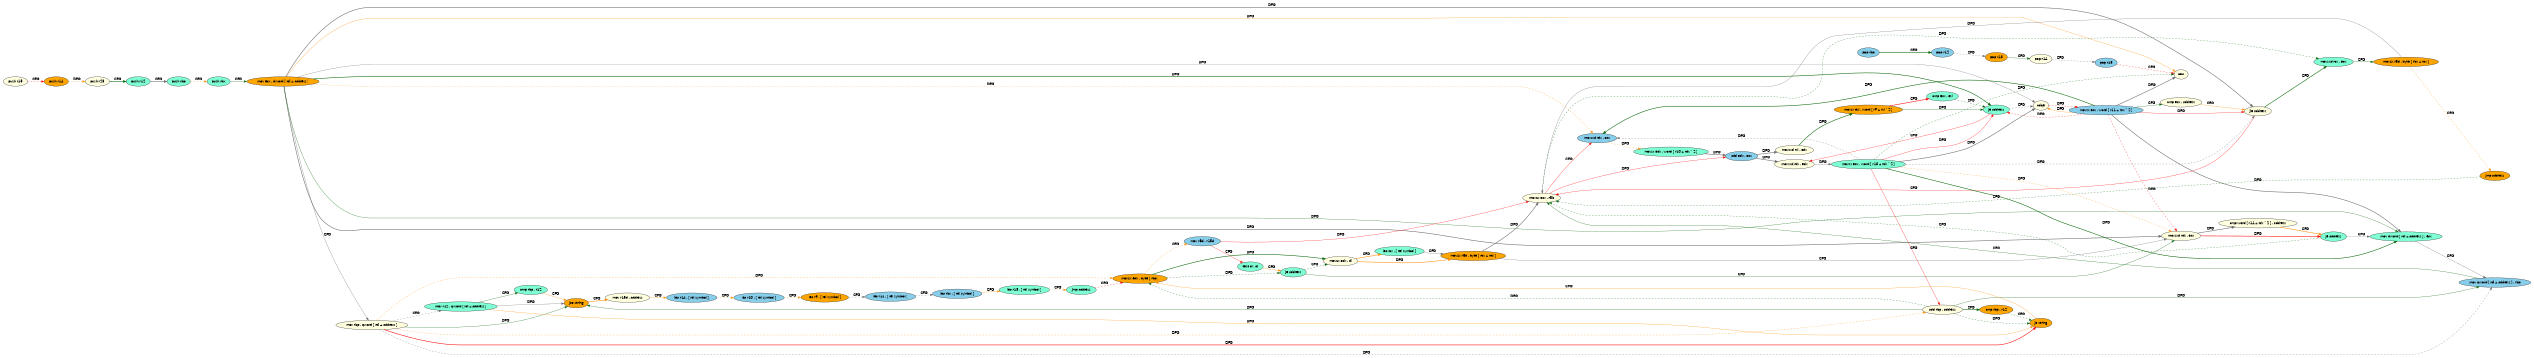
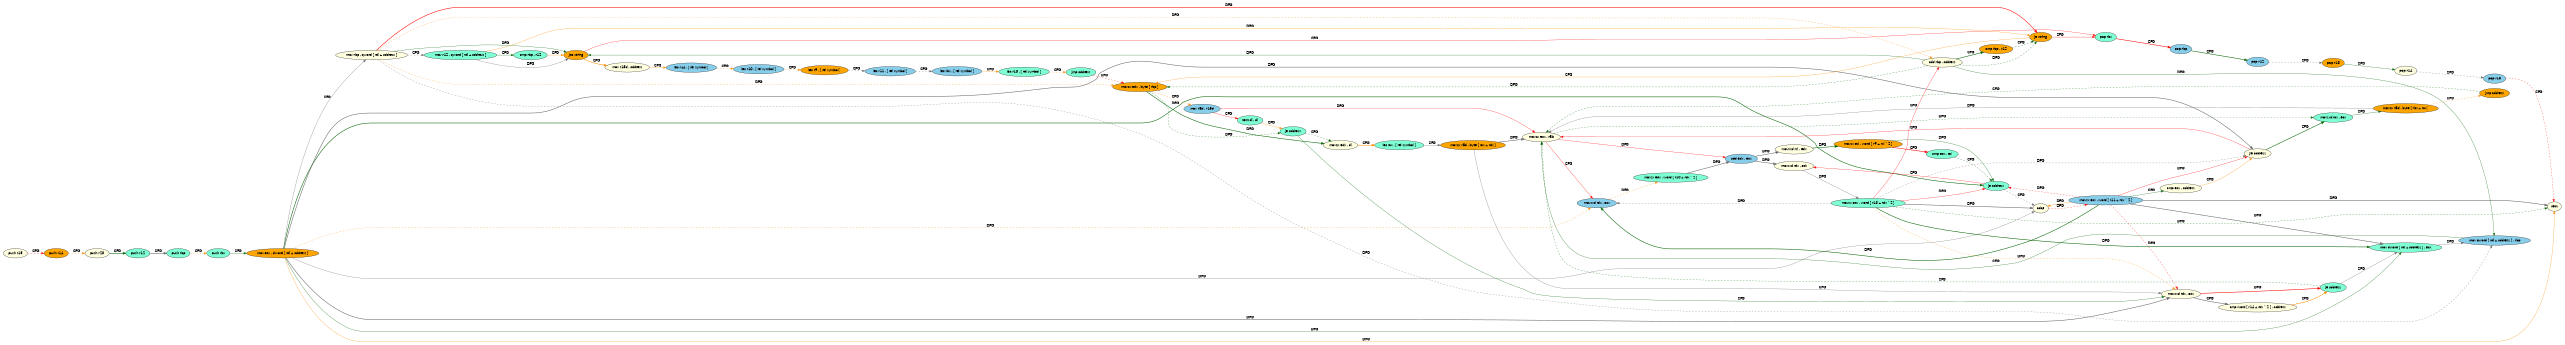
none -> (2106, 37)
(77, 80) -> (77, 251)
(1403, 263) -> none
